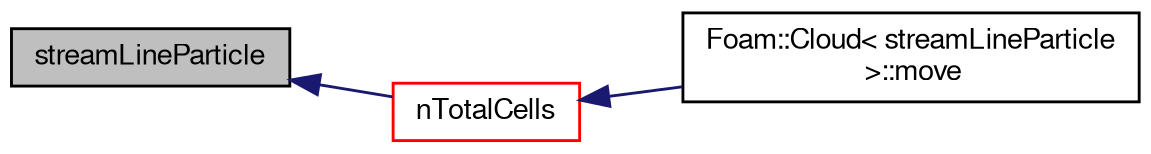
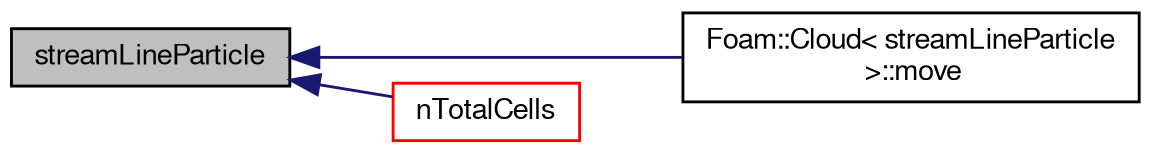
(646, 92) -> (501, 57)
